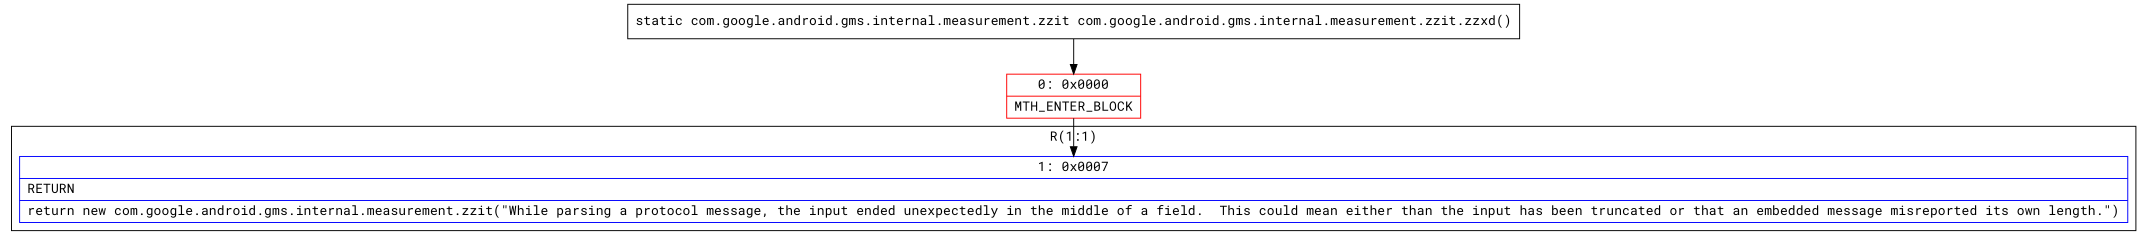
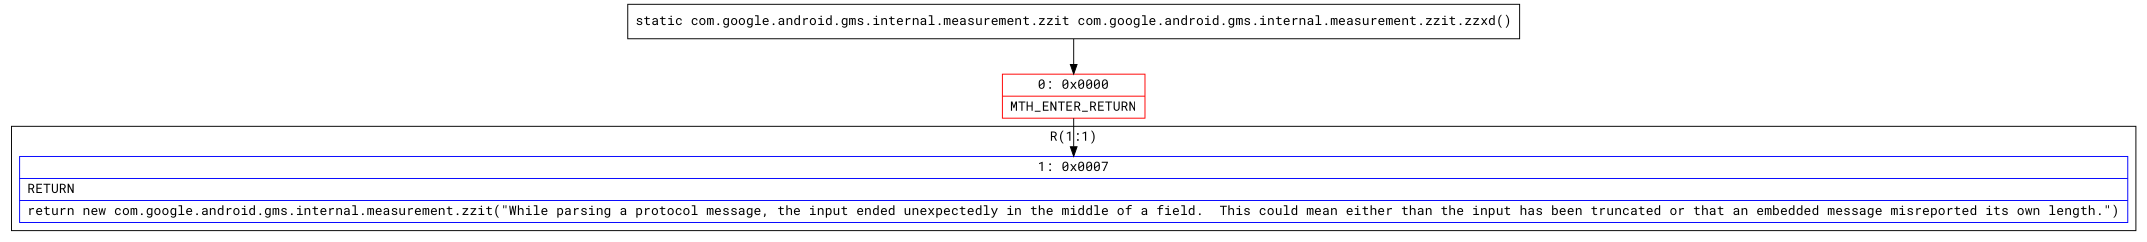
(1074, 107) -> (1074, 107)
